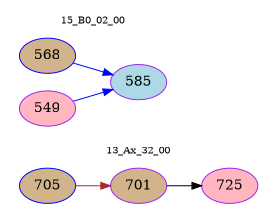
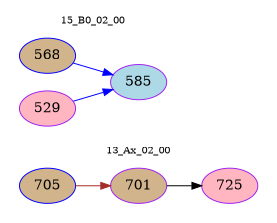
(48, 109) -> (48, 109)
(139, 151) -> (139, 151)
